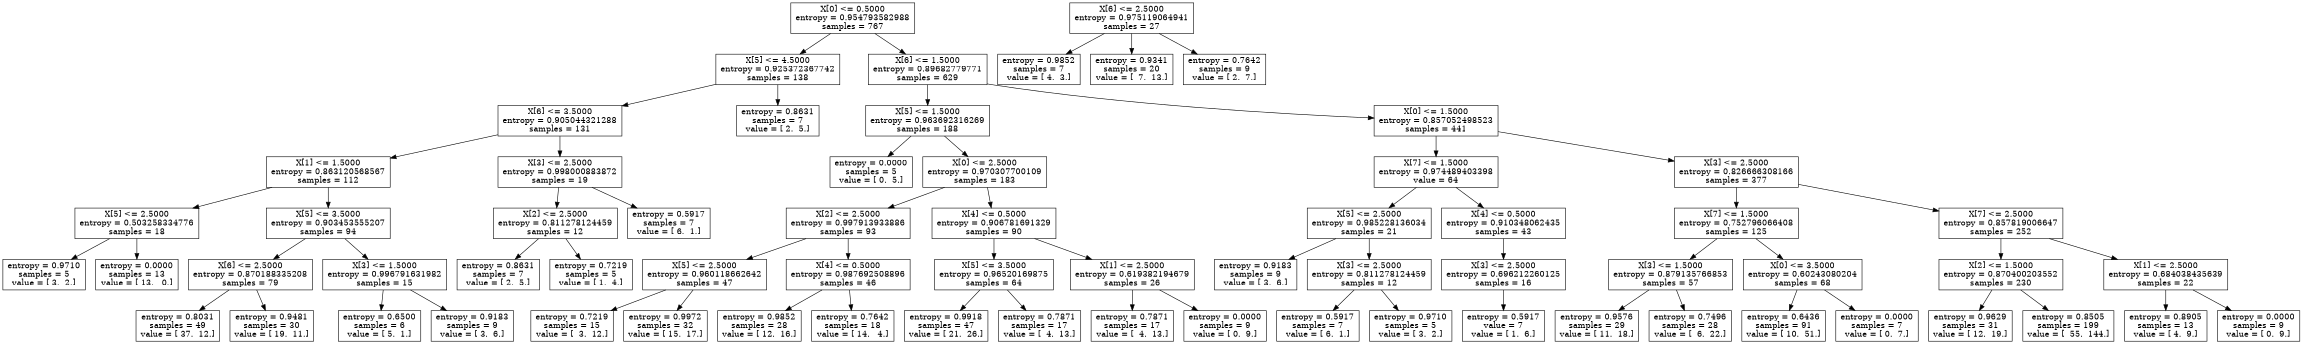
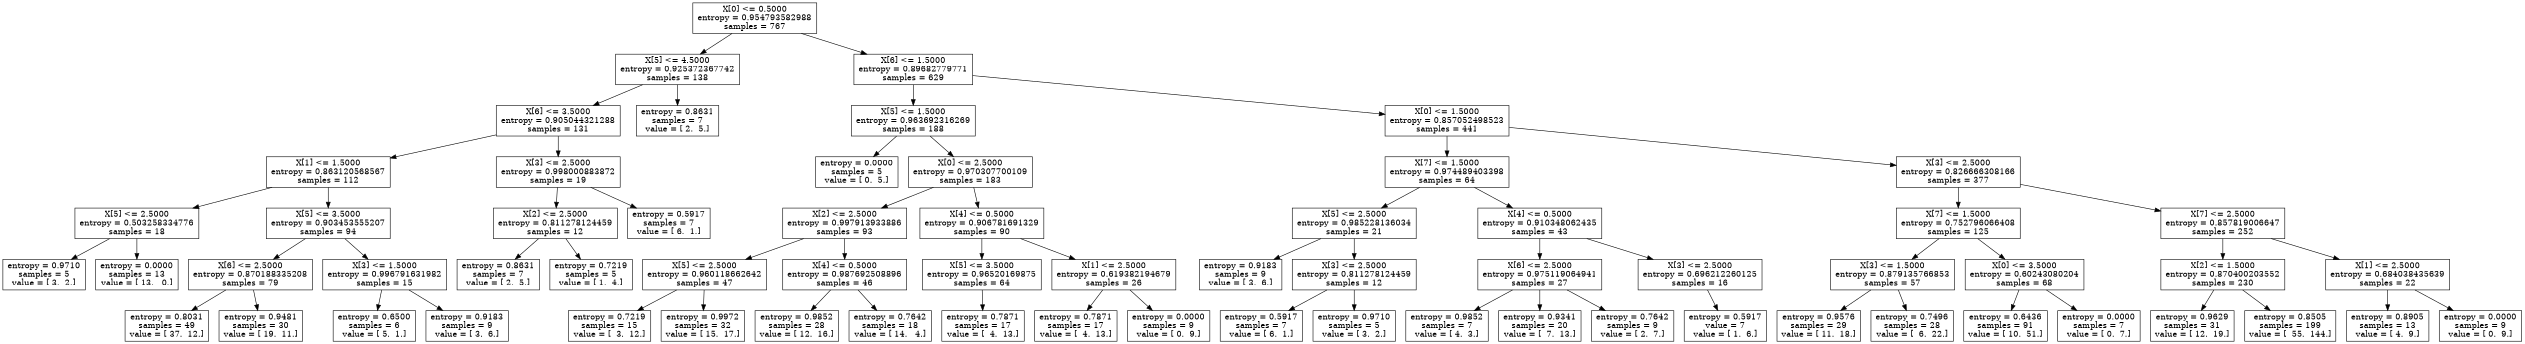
(1436, 172) -> (1447, 172)
none -> (1540, 246)
(946, 326) -> none
